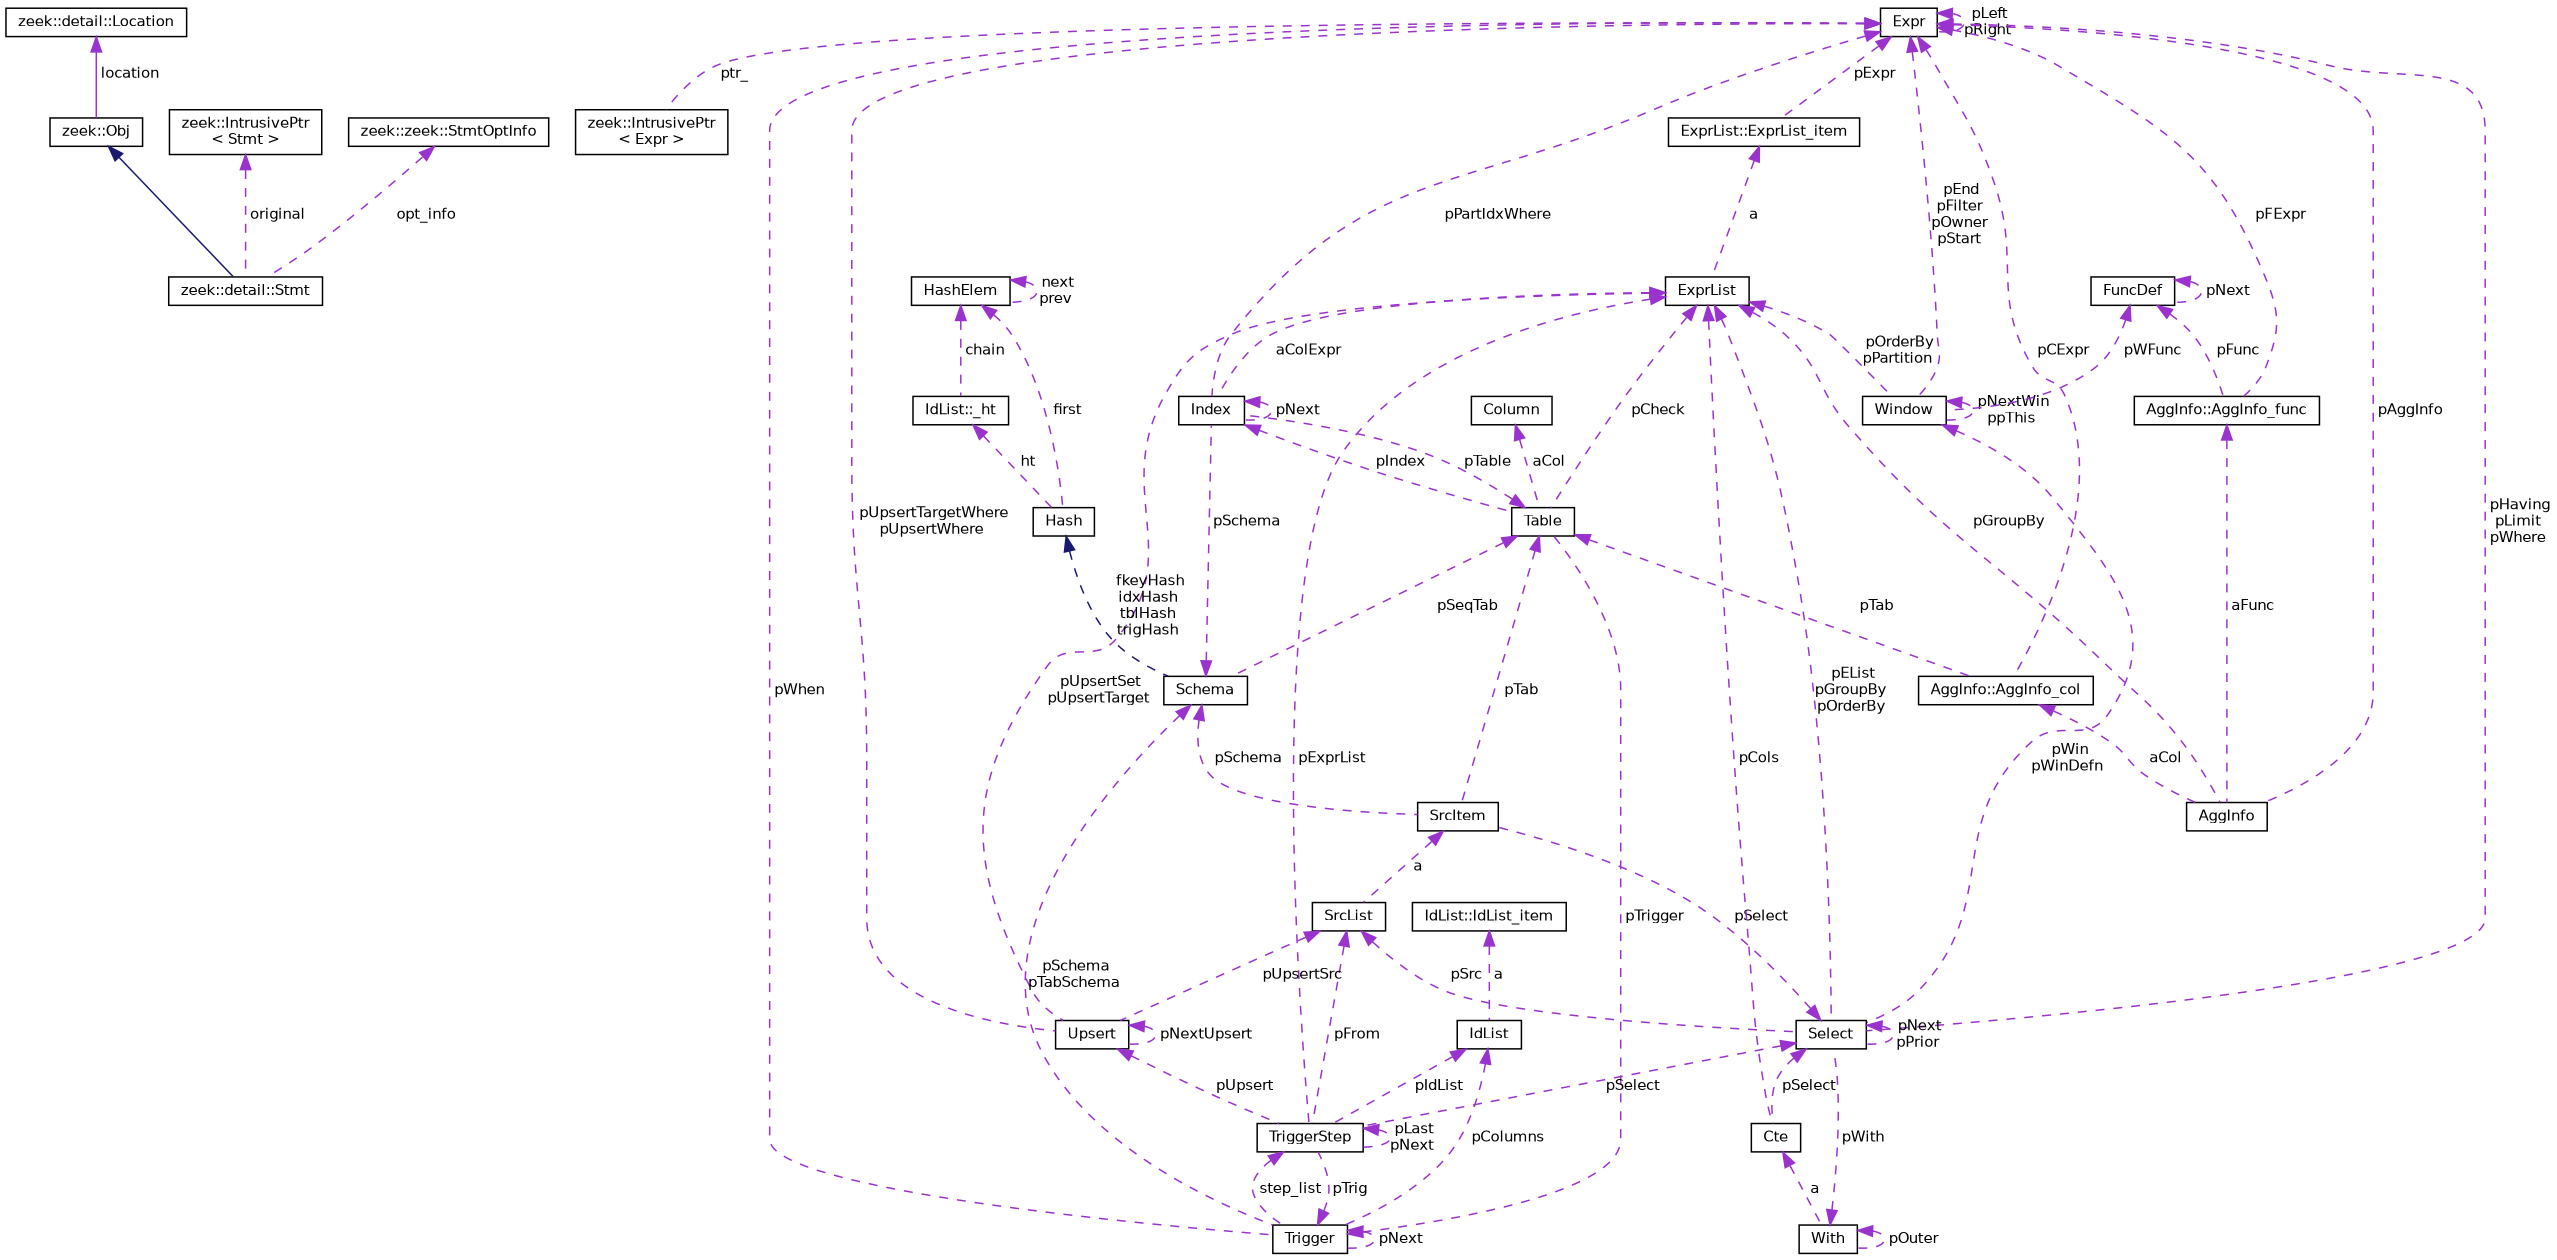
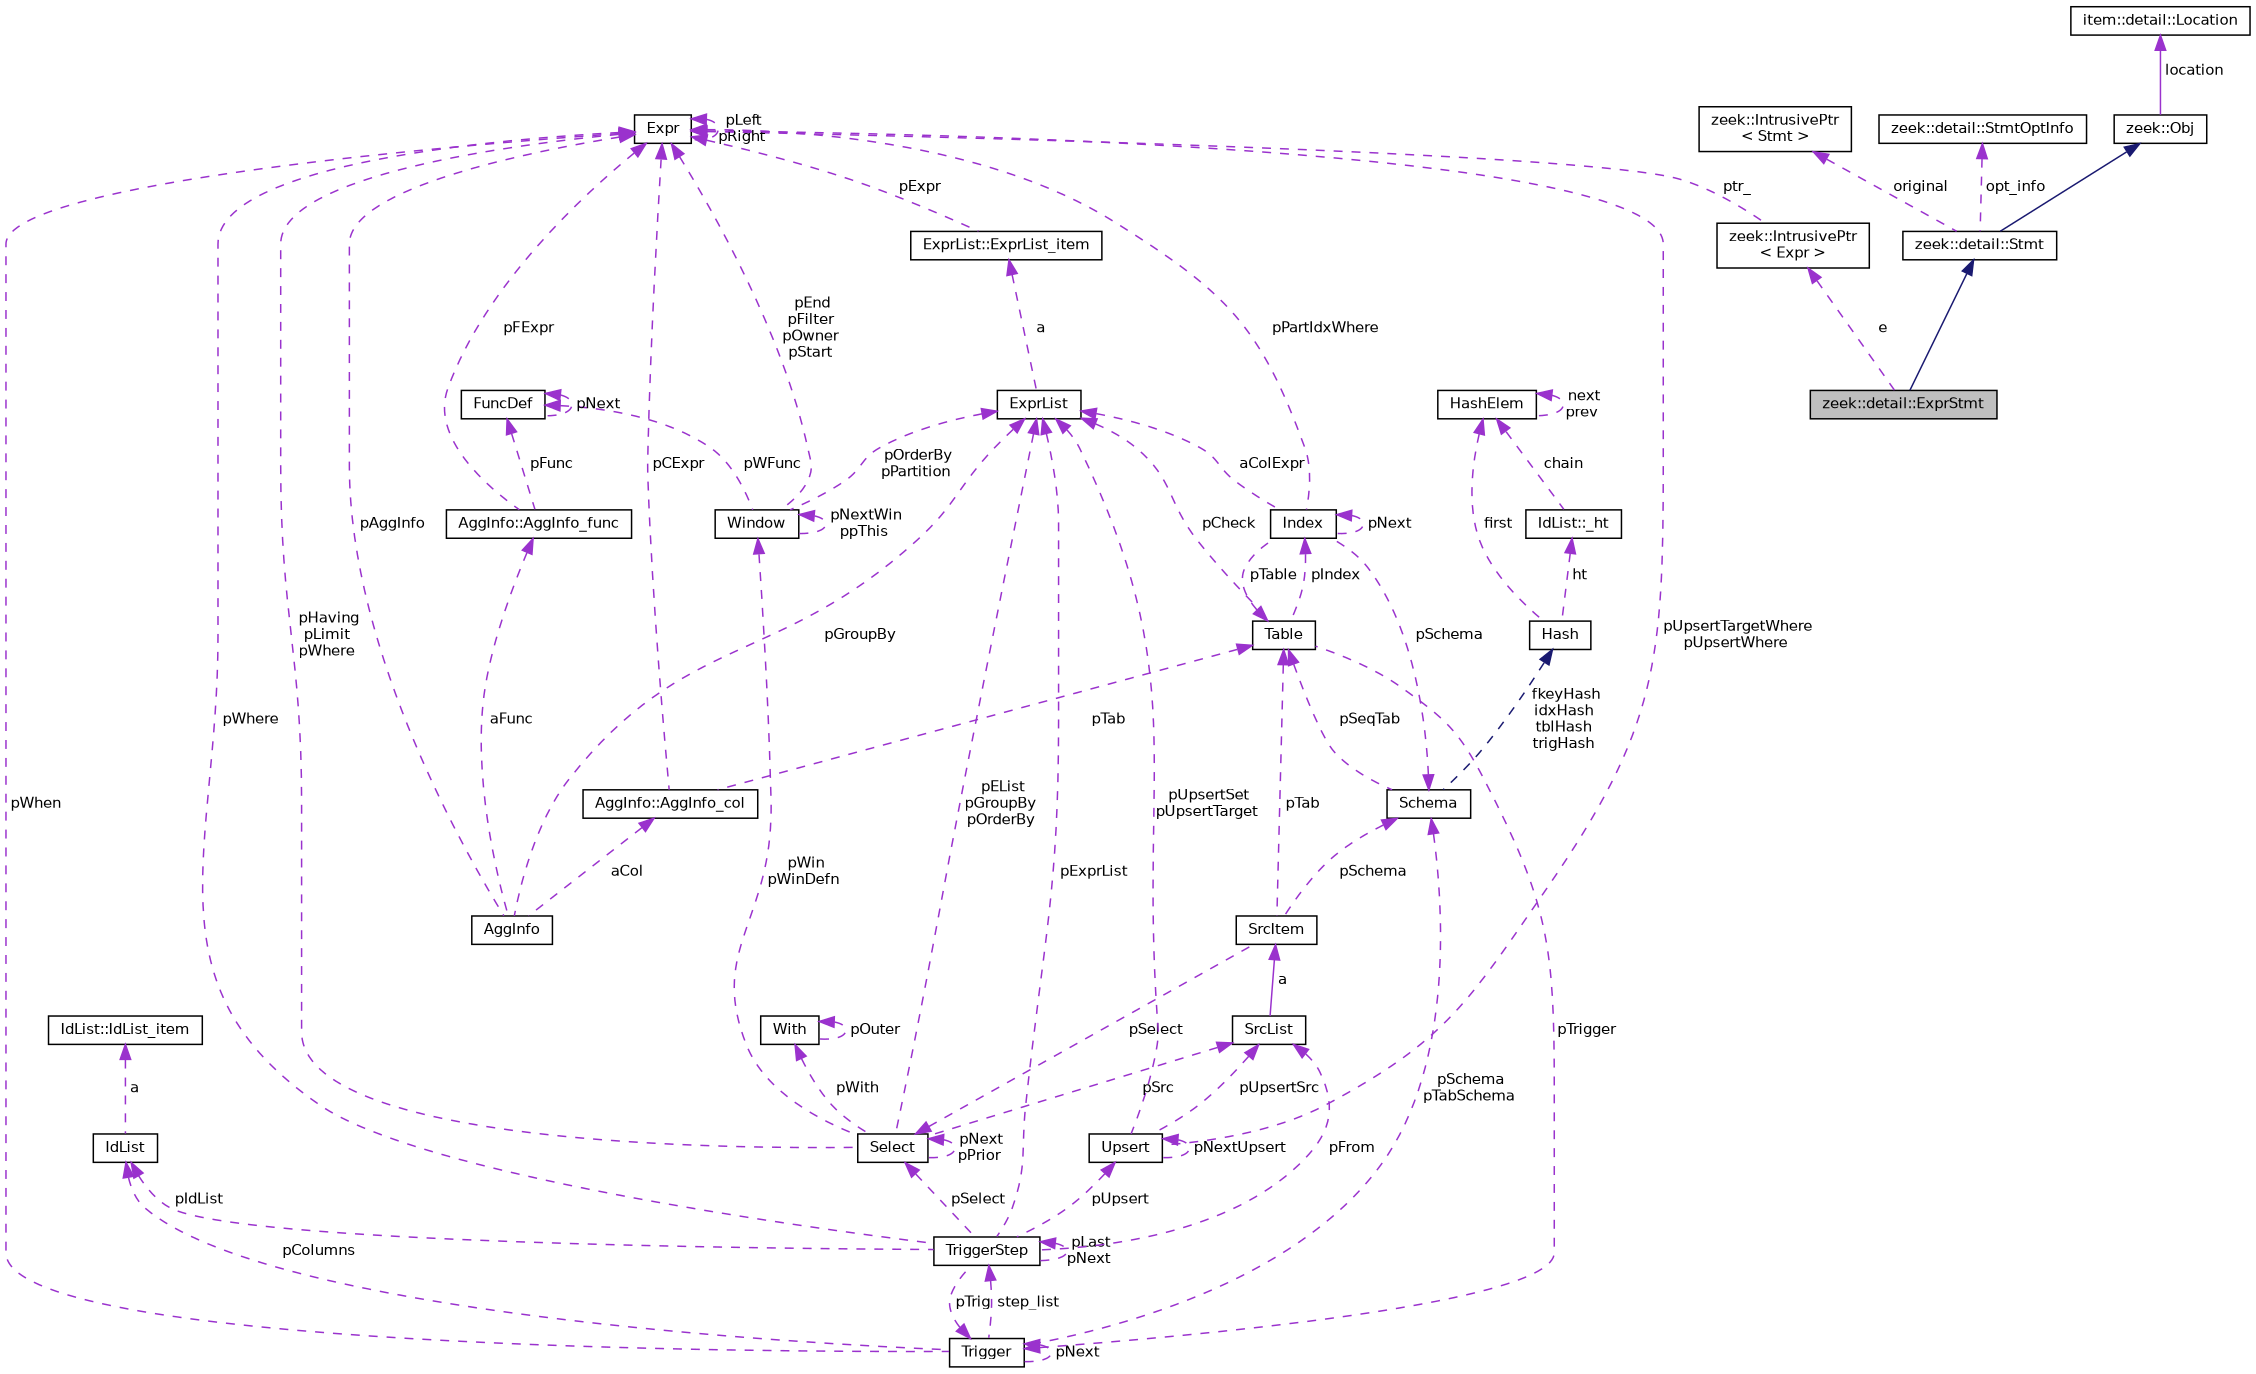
(96, 22) -> (2160, 21)
(449, 132) -> (1983, 129)
none -> (1904, 405)
(1512, 411) -> none
none -> (208, 794)
(1398, 872) -> (1272, 988)
(1776, 1138) -> none
